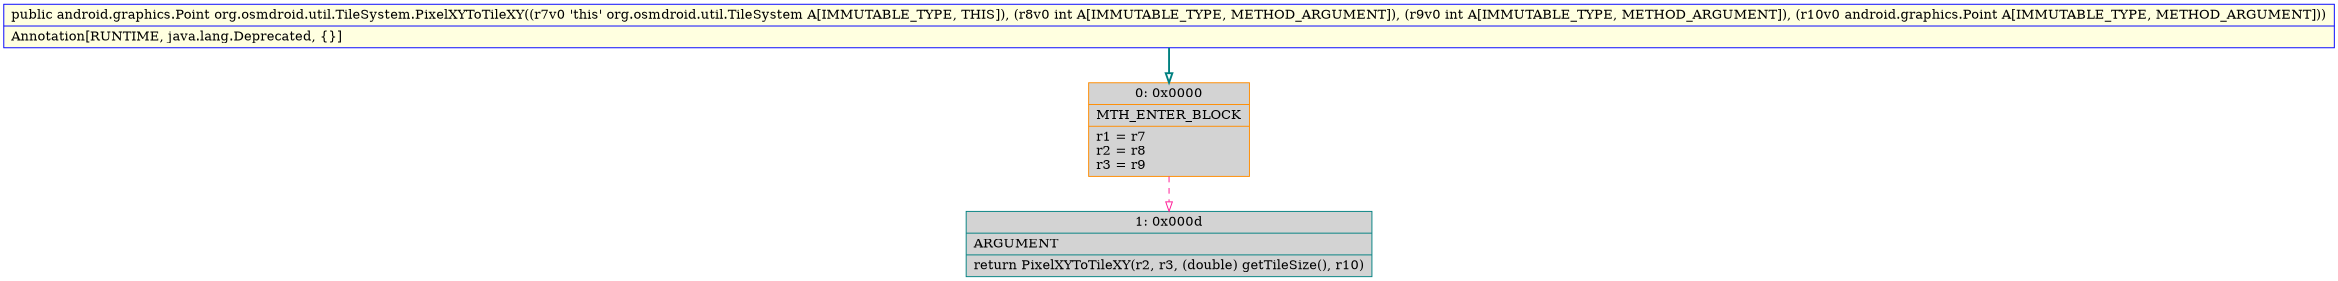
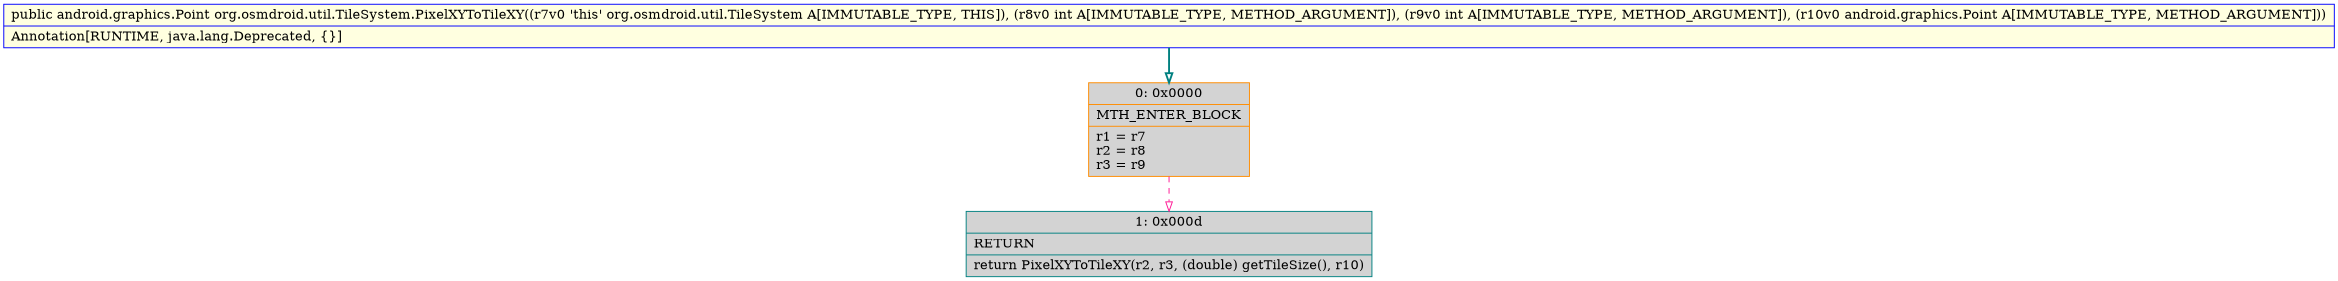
(1016, 244) -> (1004, 244)
